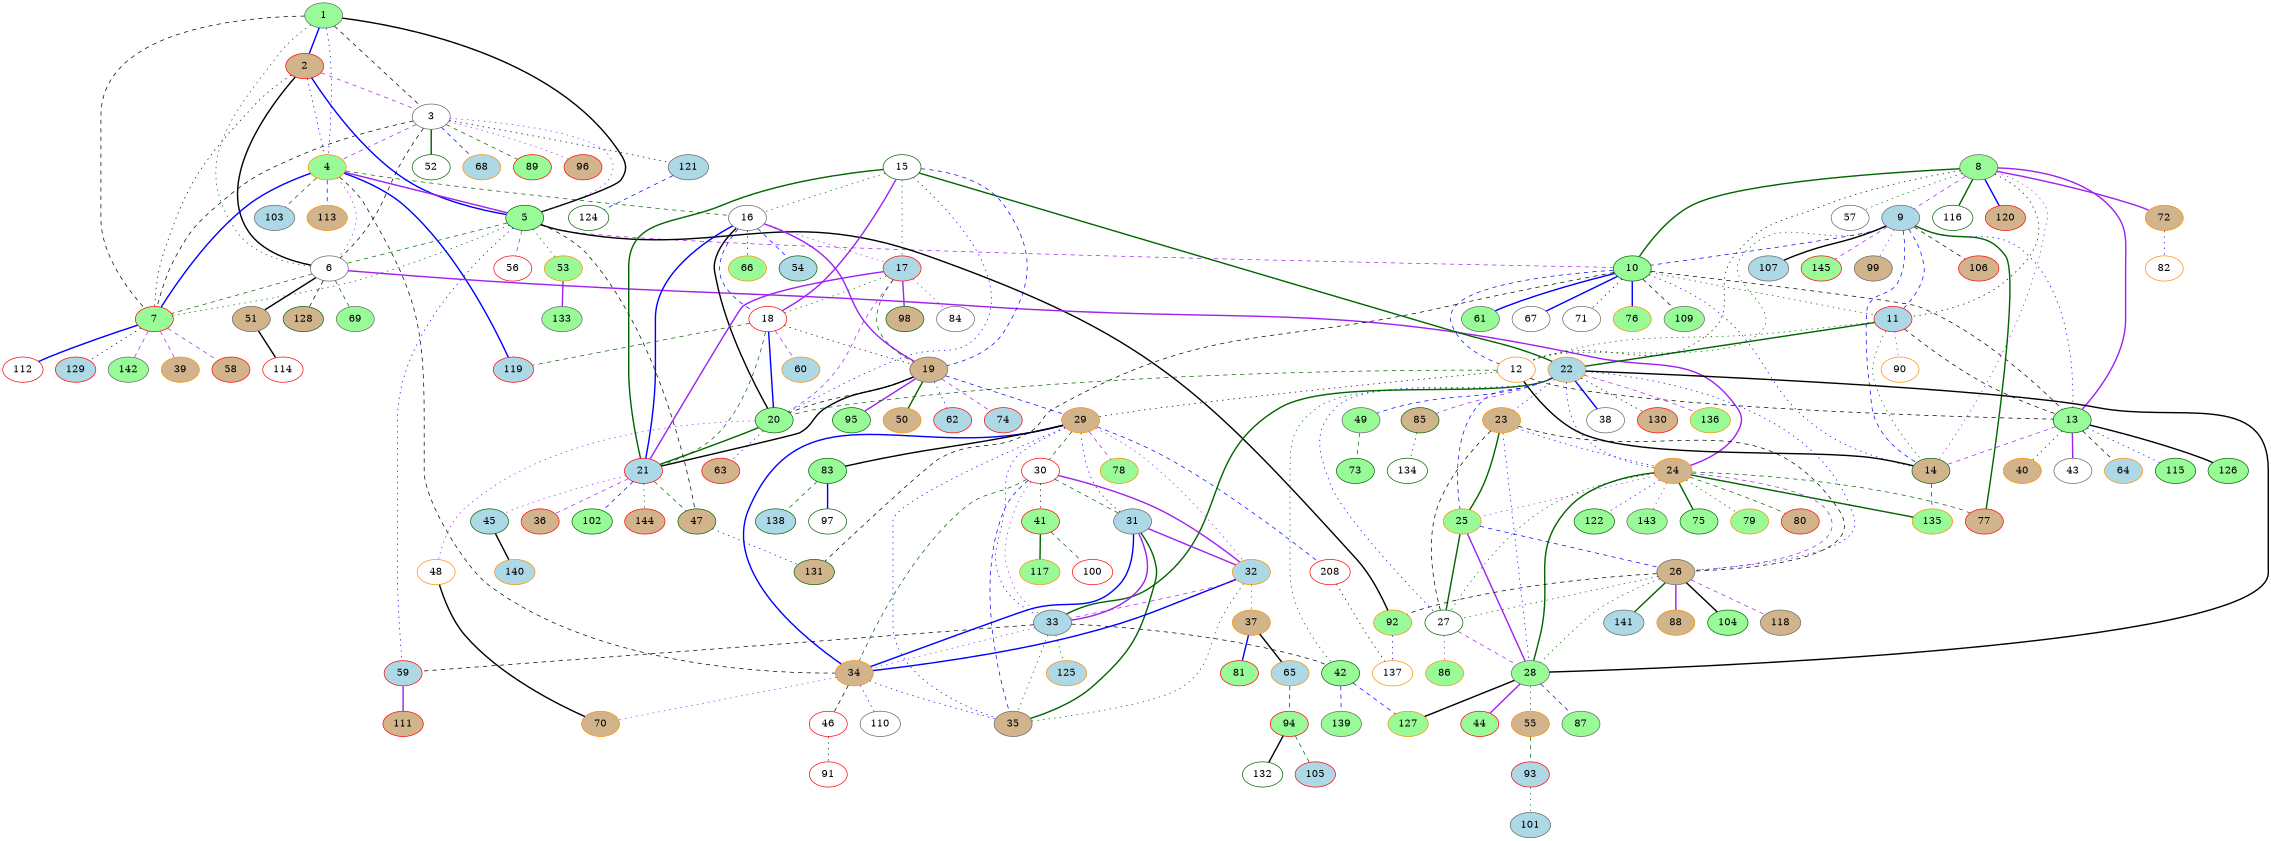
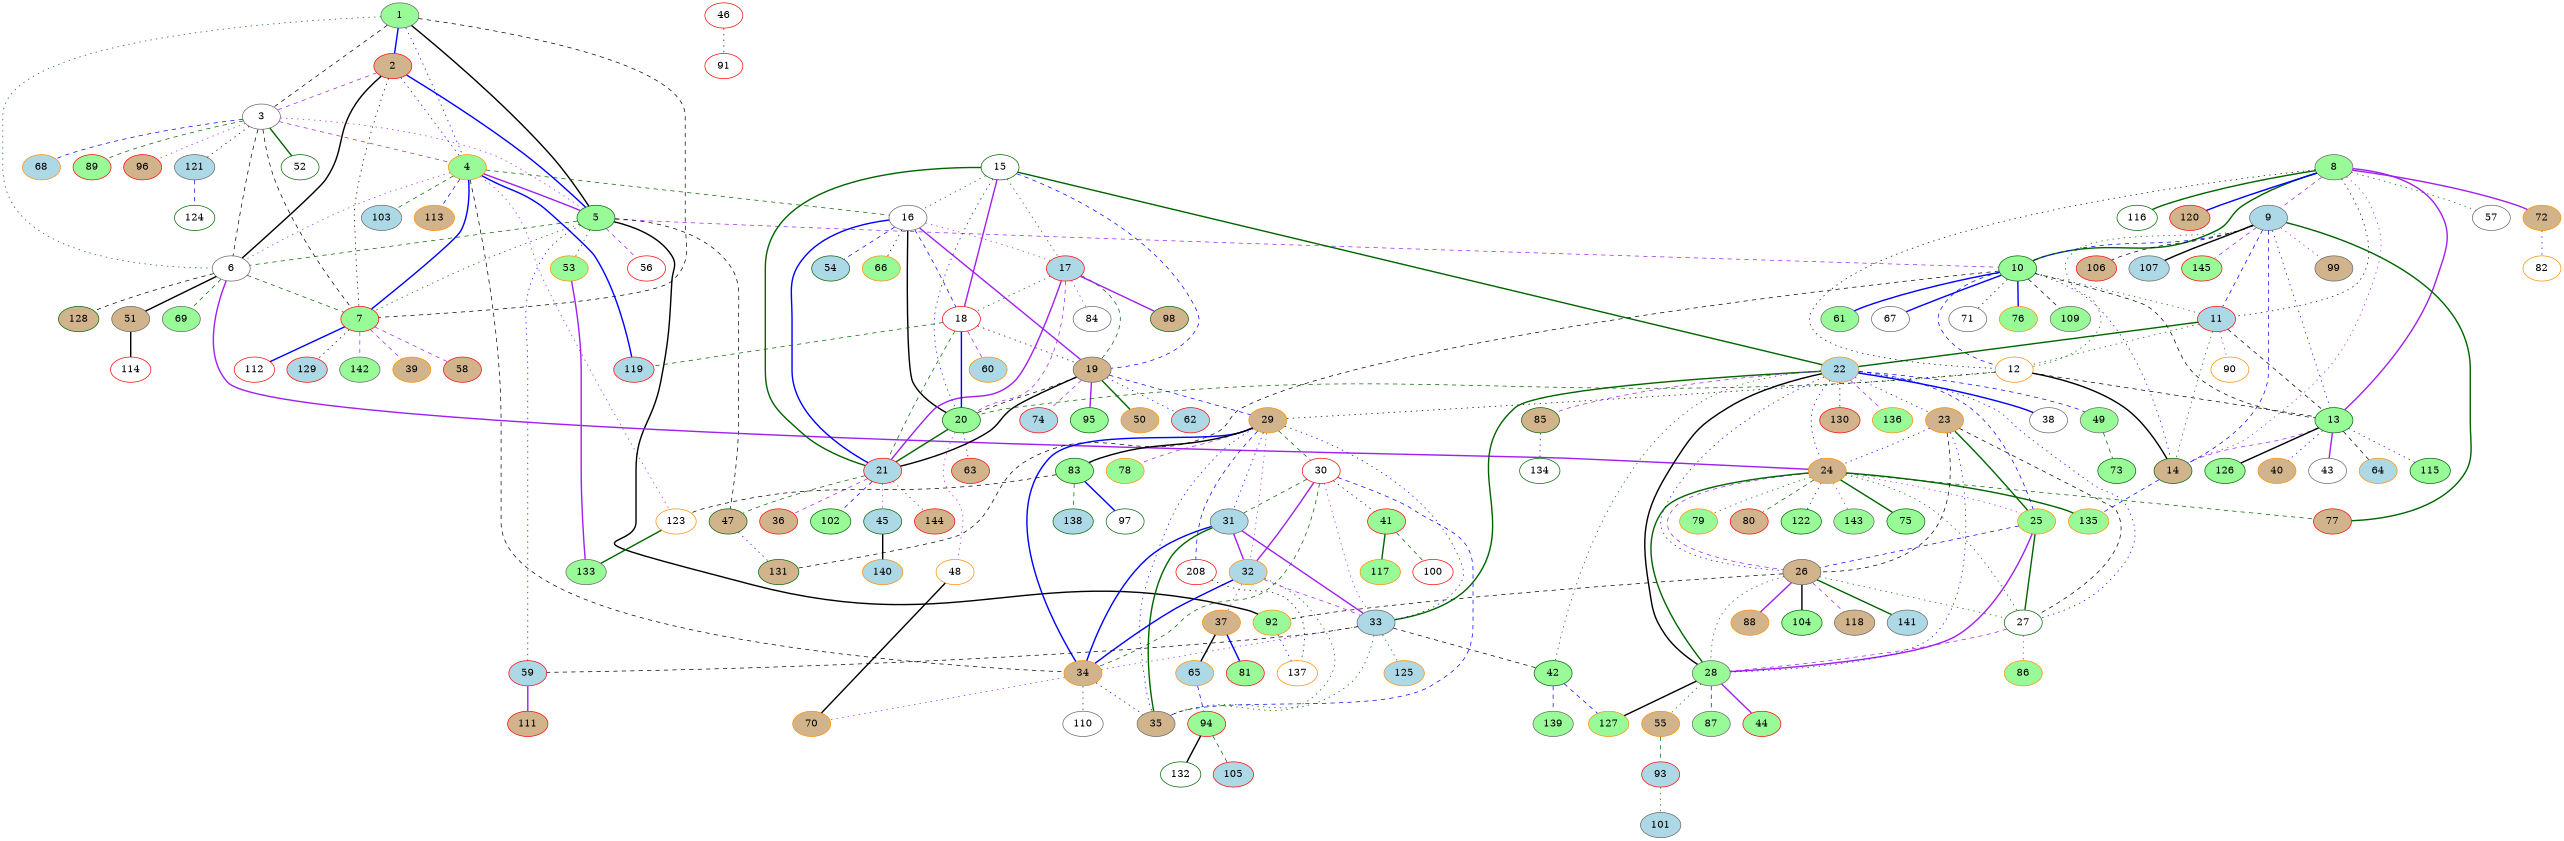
none -> (676, 521)
(841, 699) -> none
